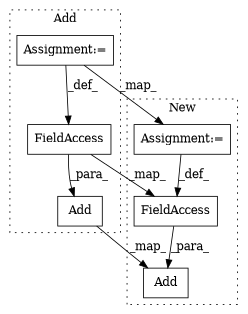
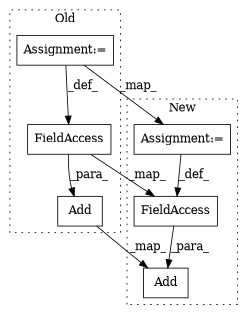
(65, 19) -> (65, 19)
